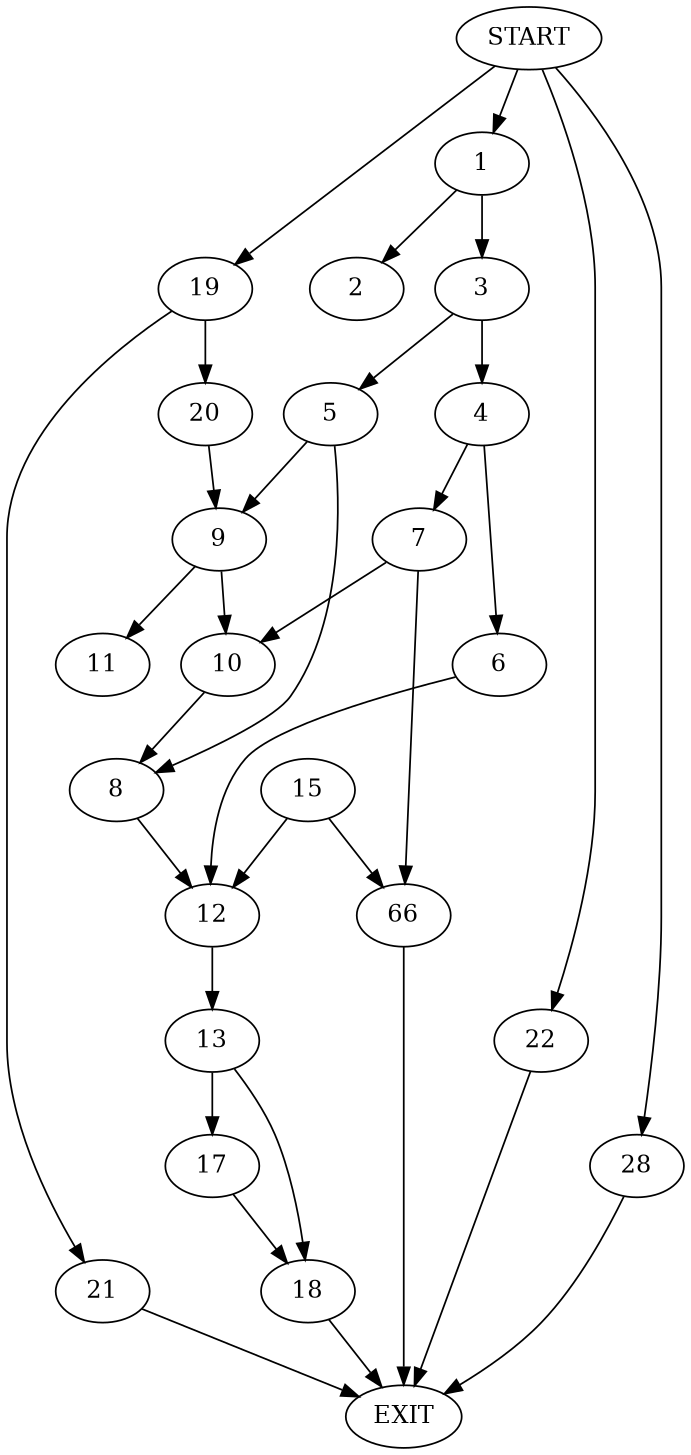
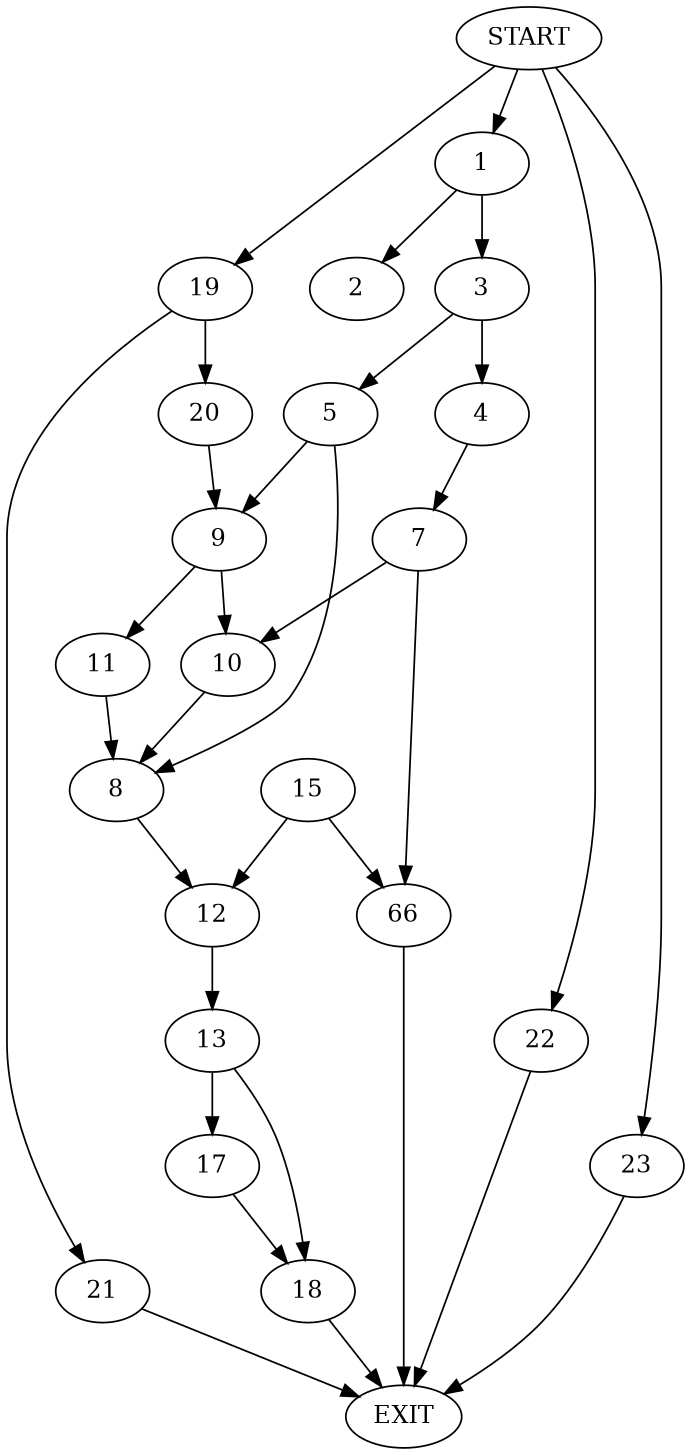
(499, 665) -> none
none -> (109, 719)
(637, 1166) -> (637, 1166)
